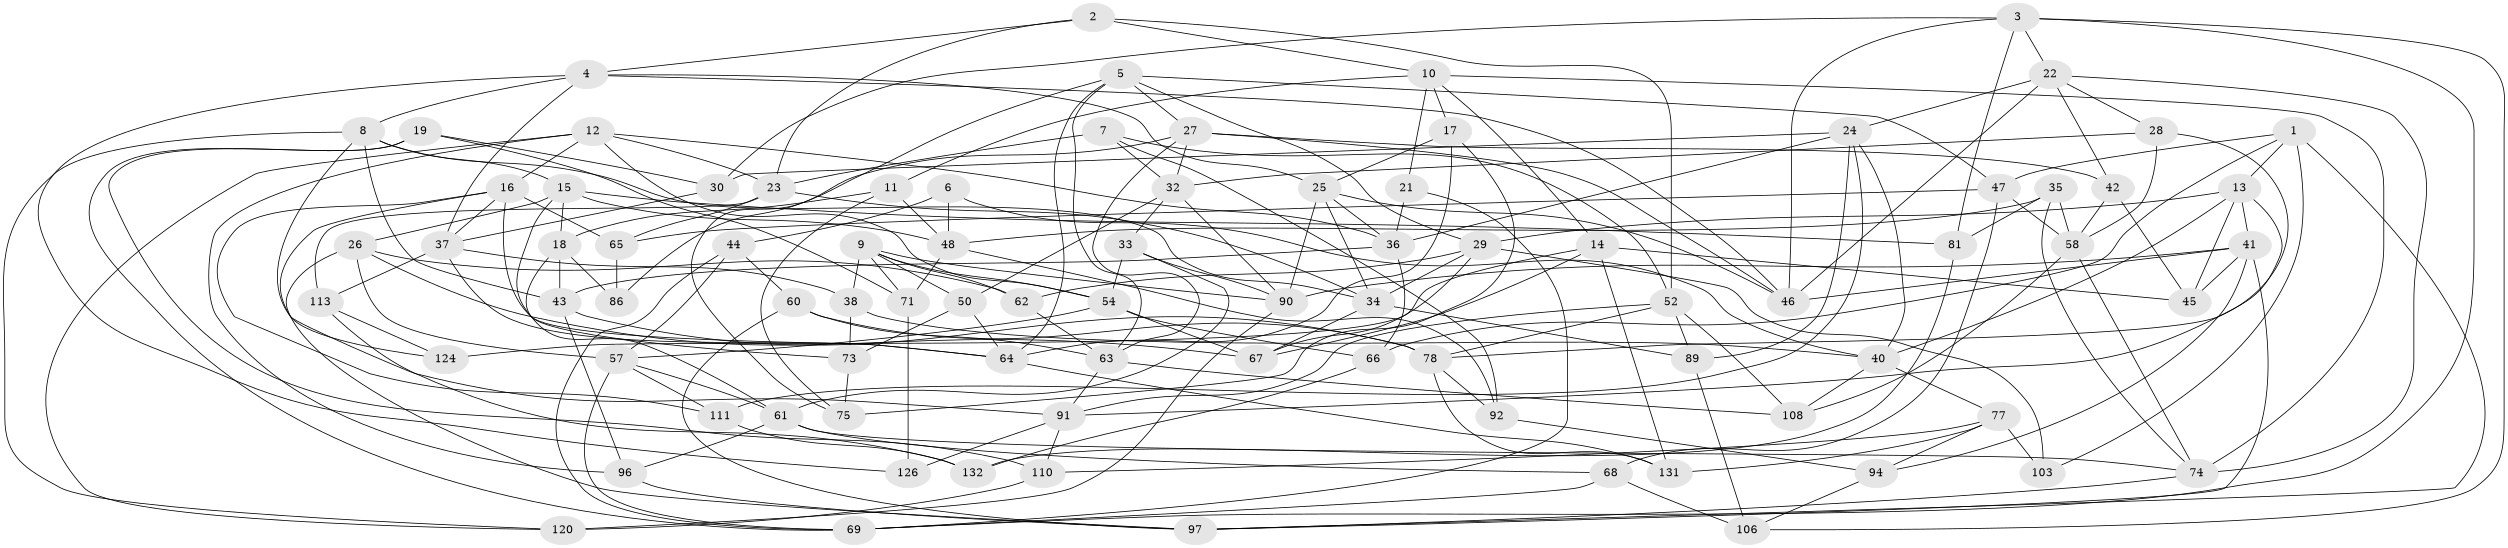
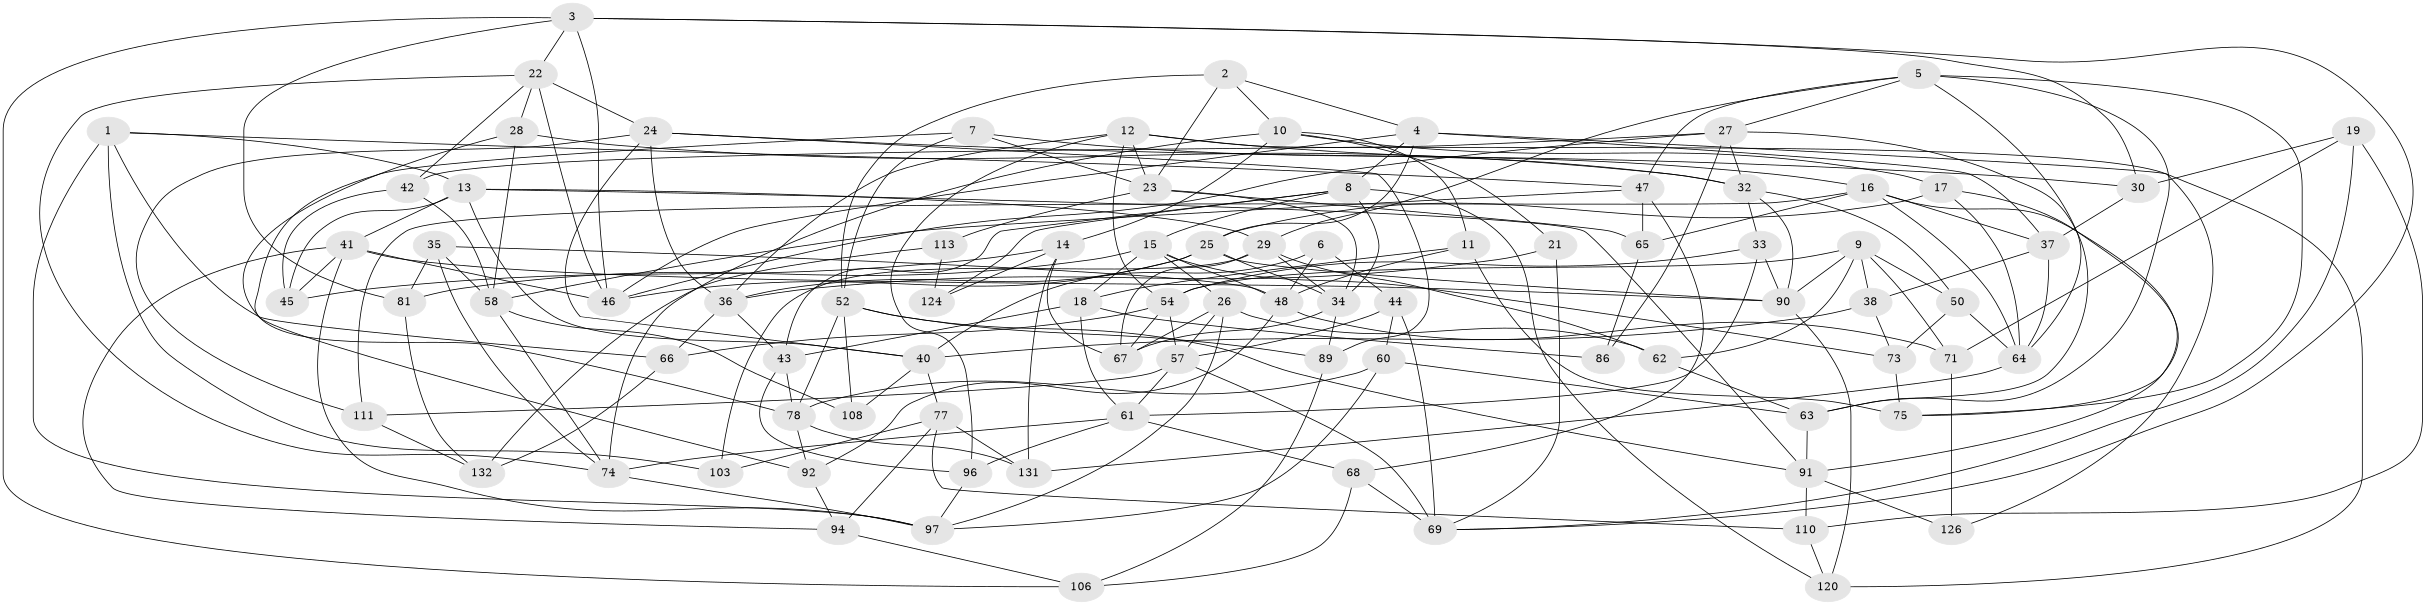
(382, 274) -> none
(1401, 388) -> none
